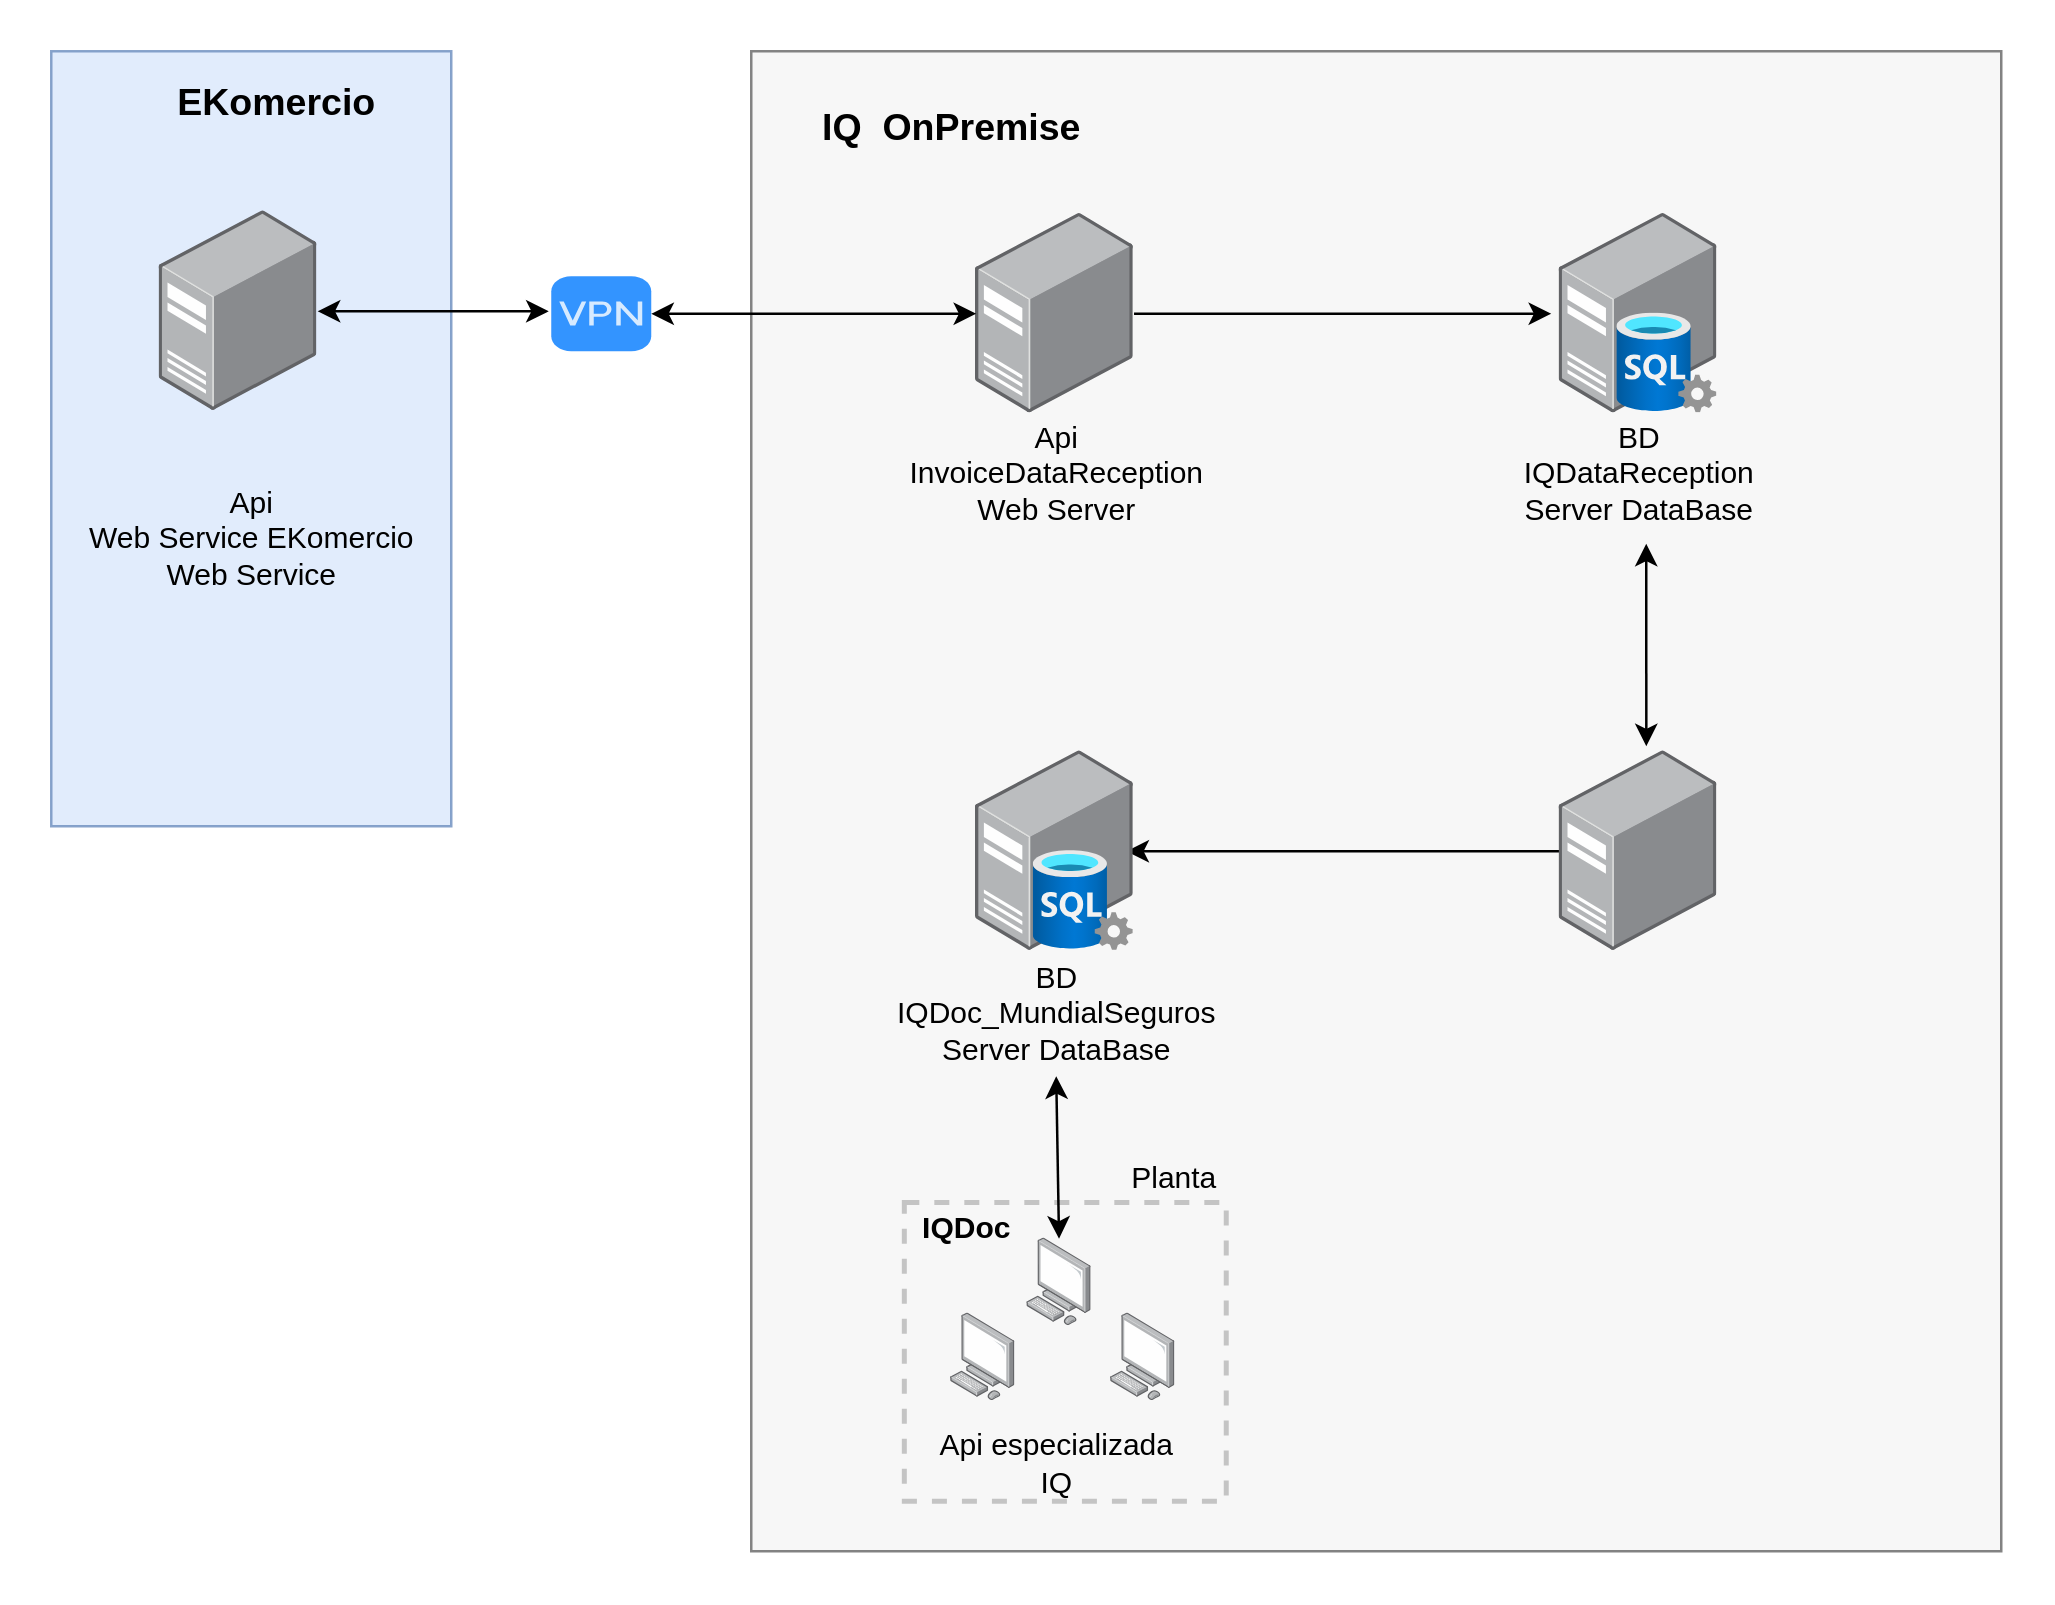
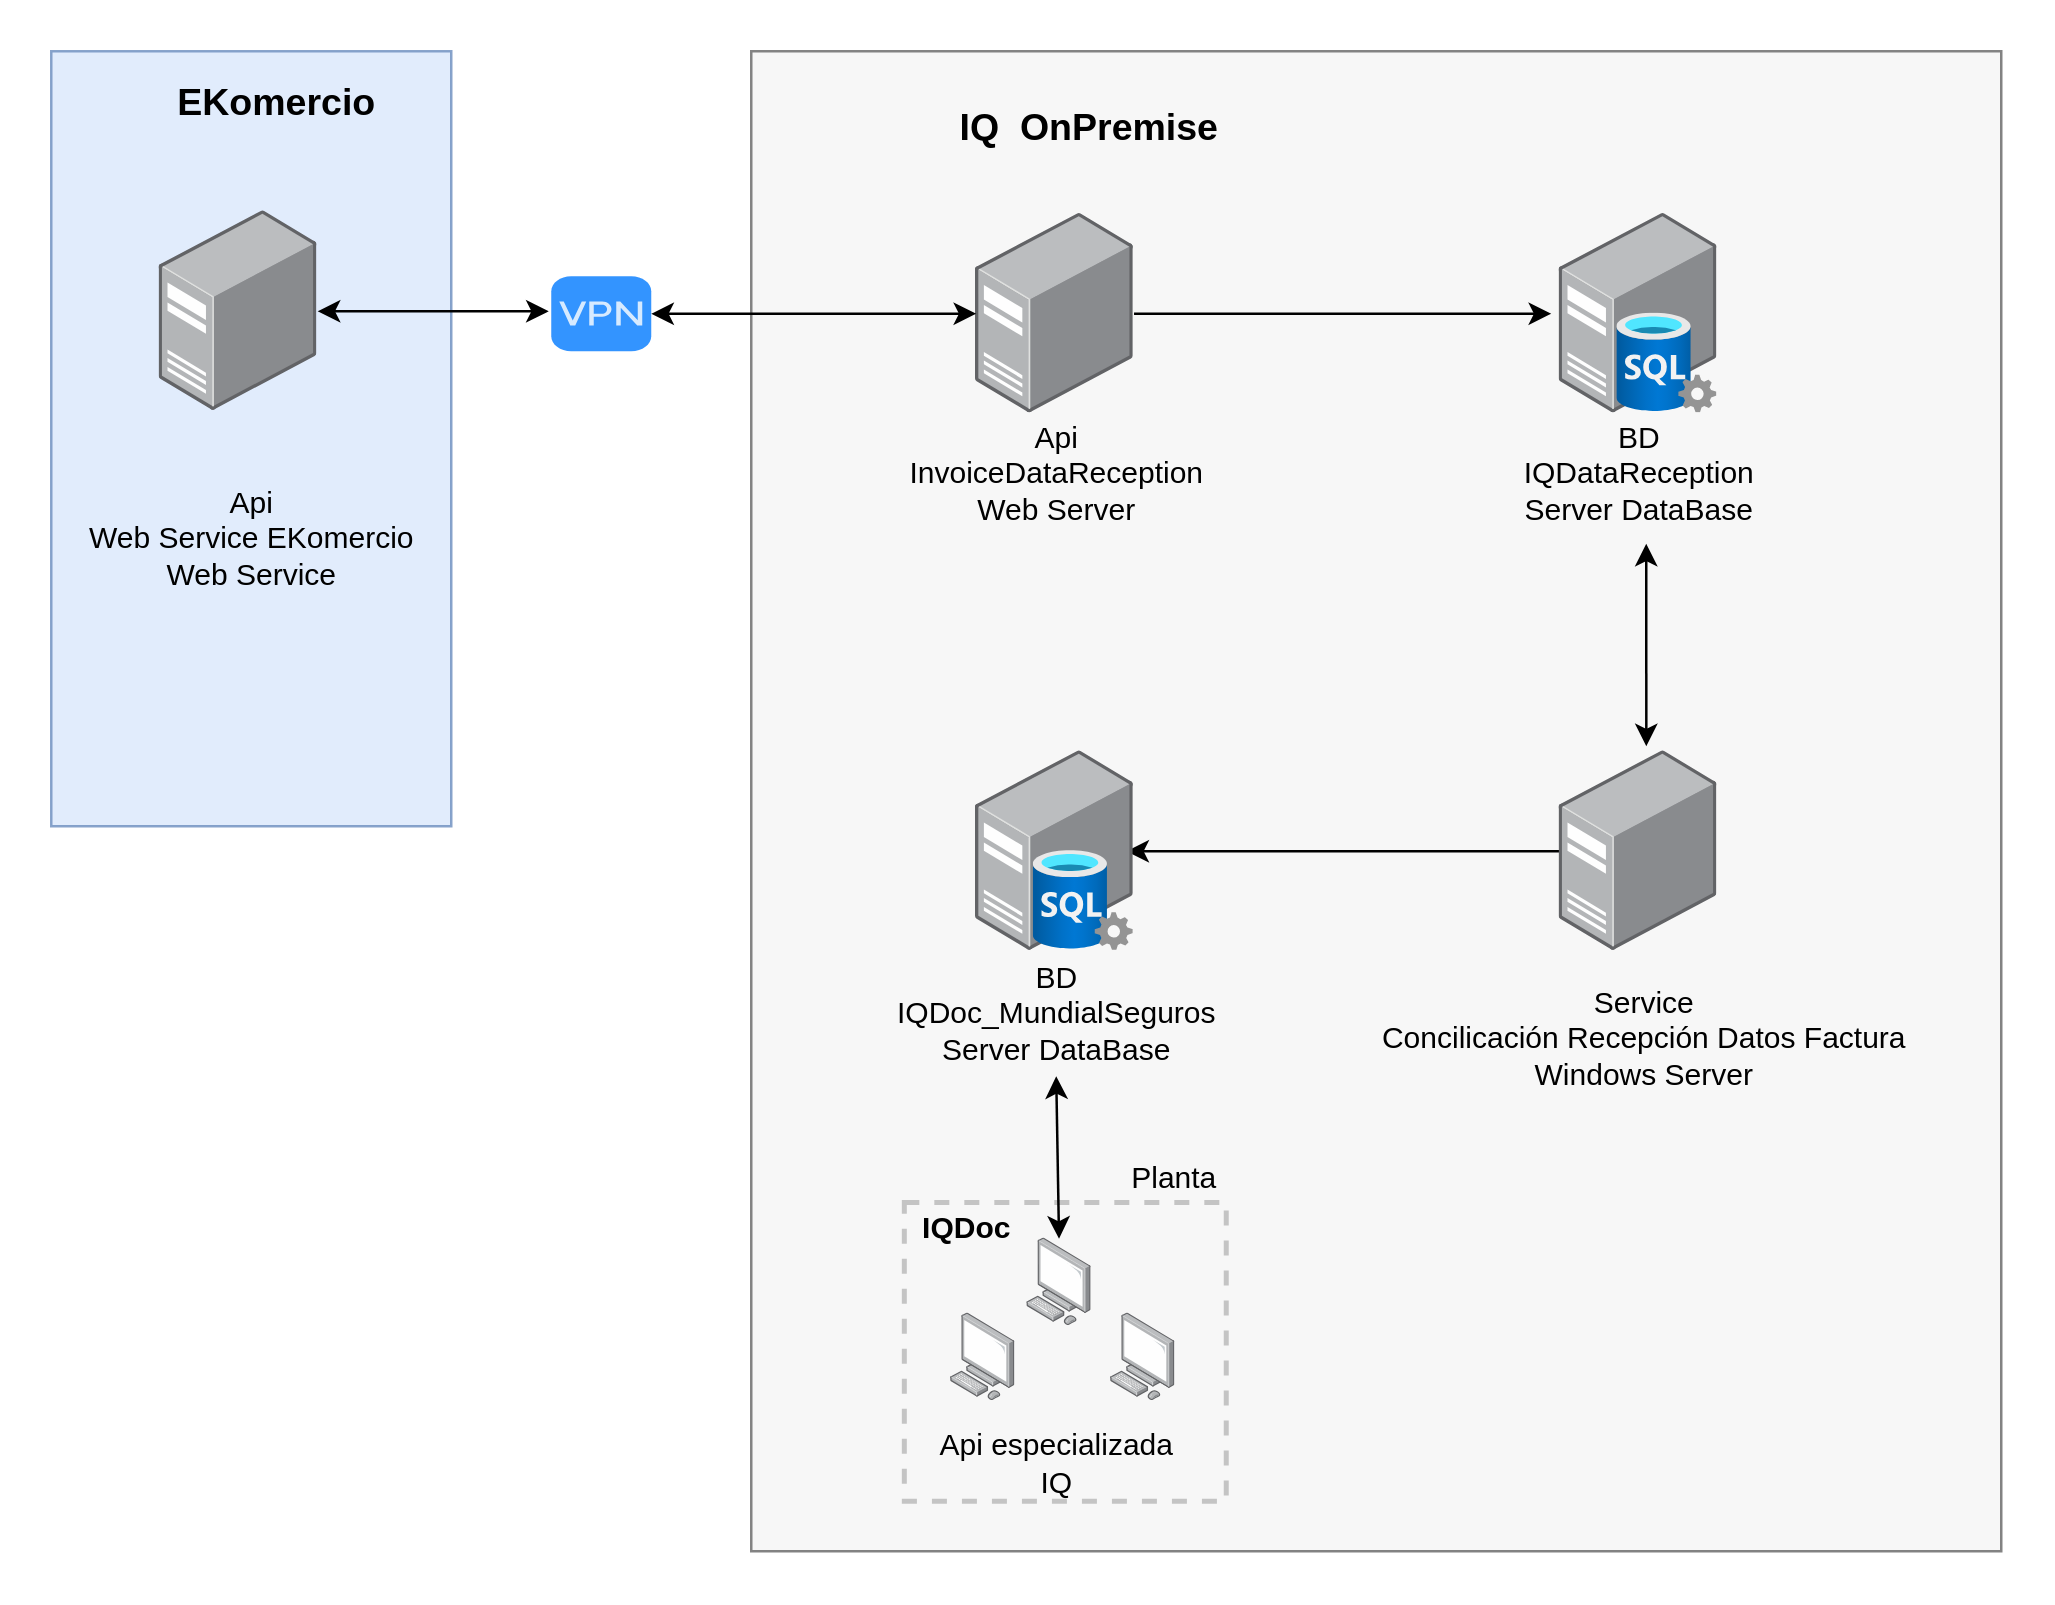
(951, 126) -> (1089, 126)
none -> (1643, 1039)
